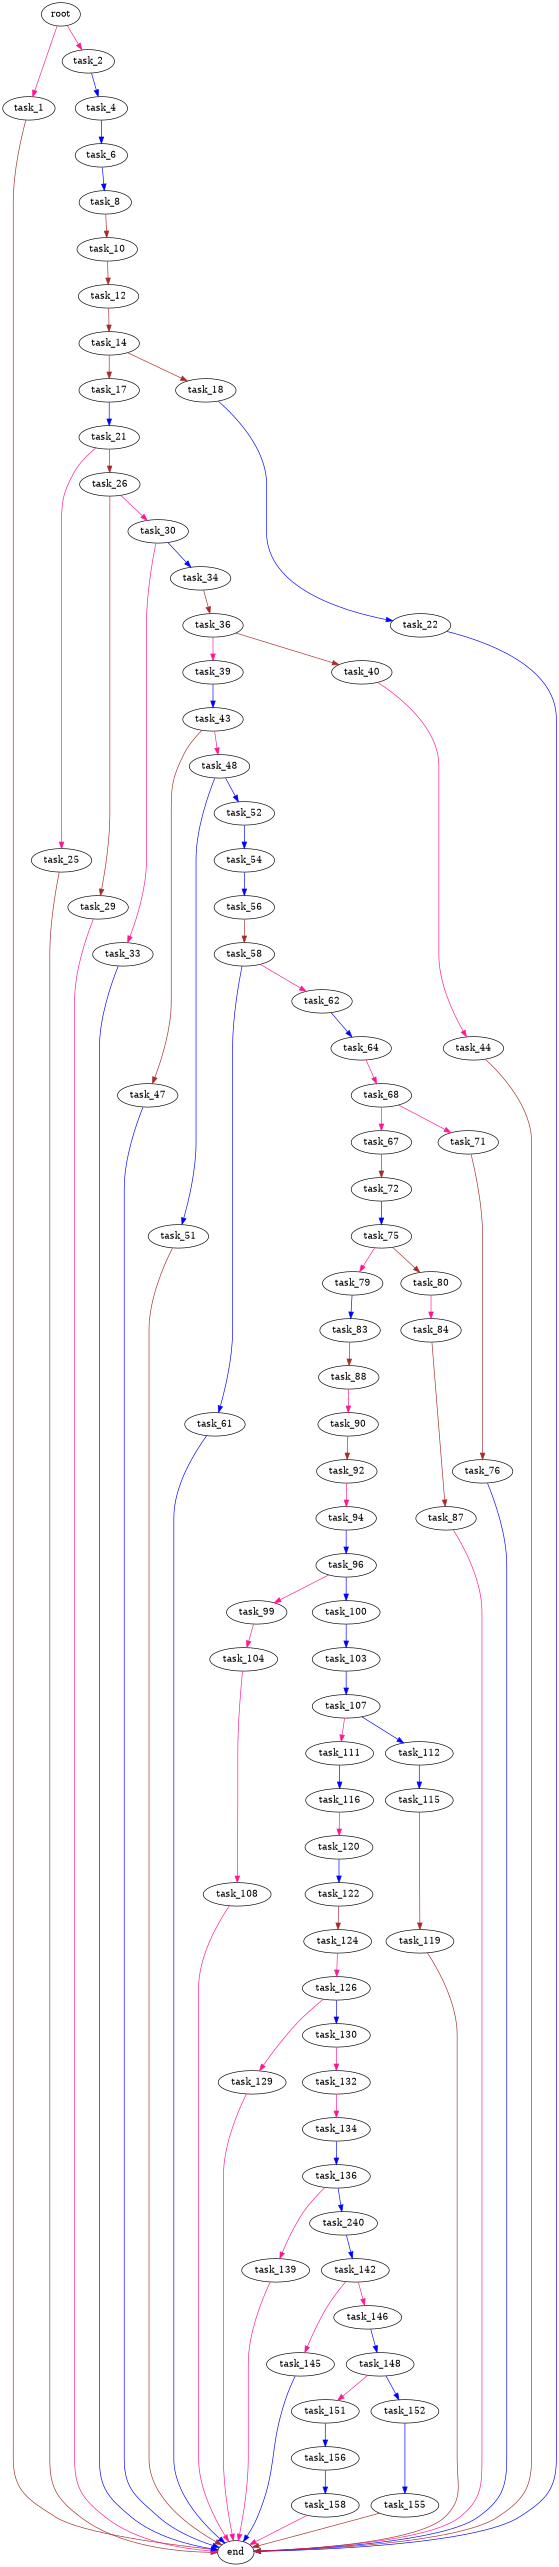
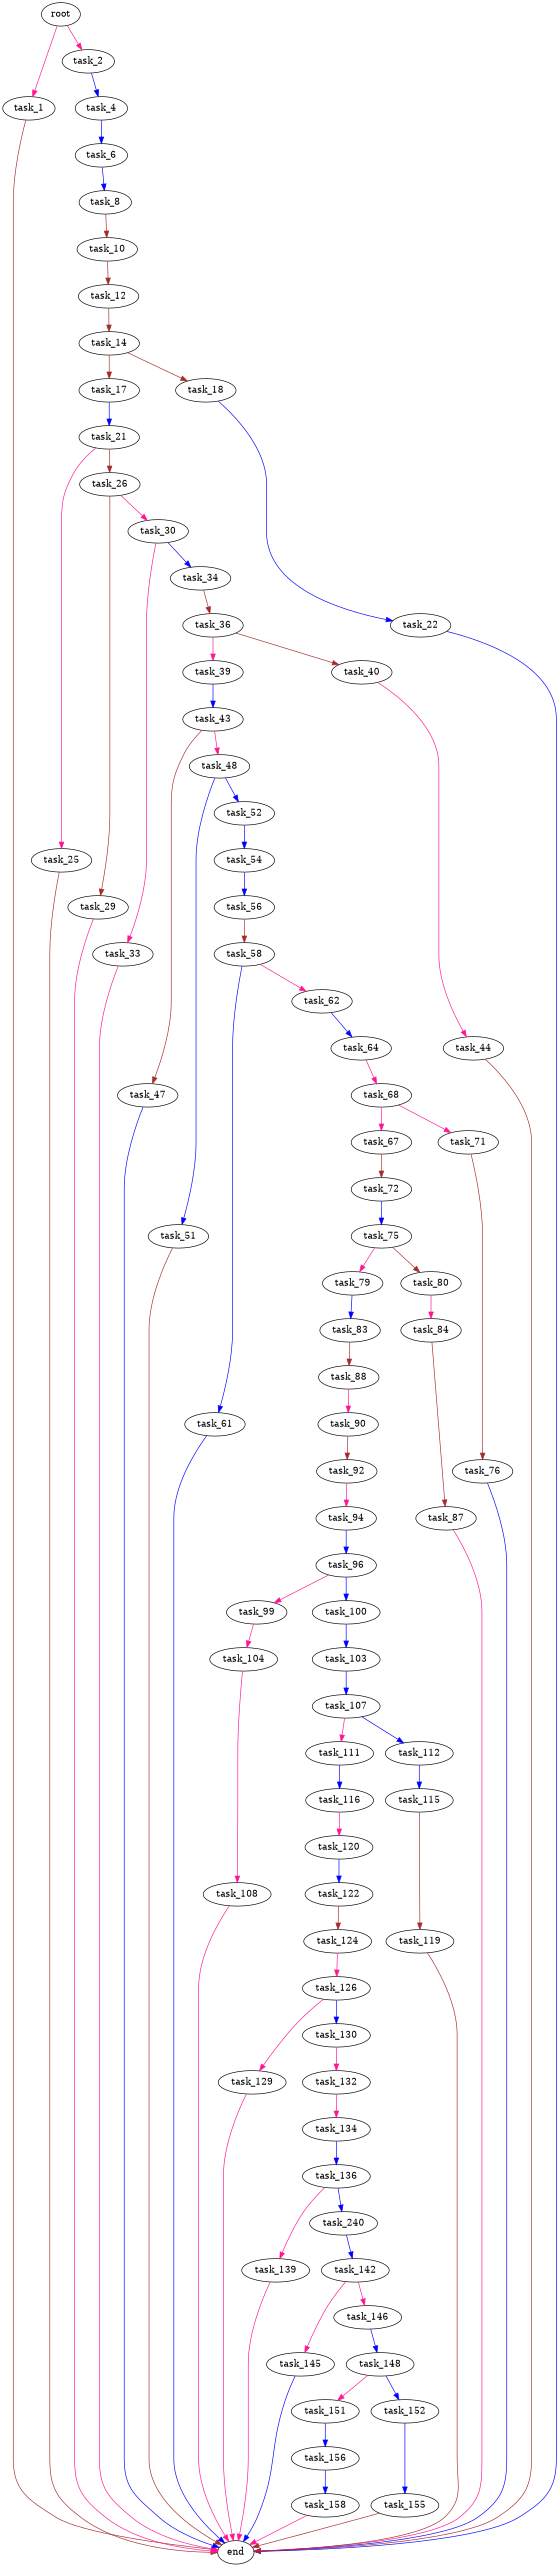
(99, 1789) -> (99, 1789)
